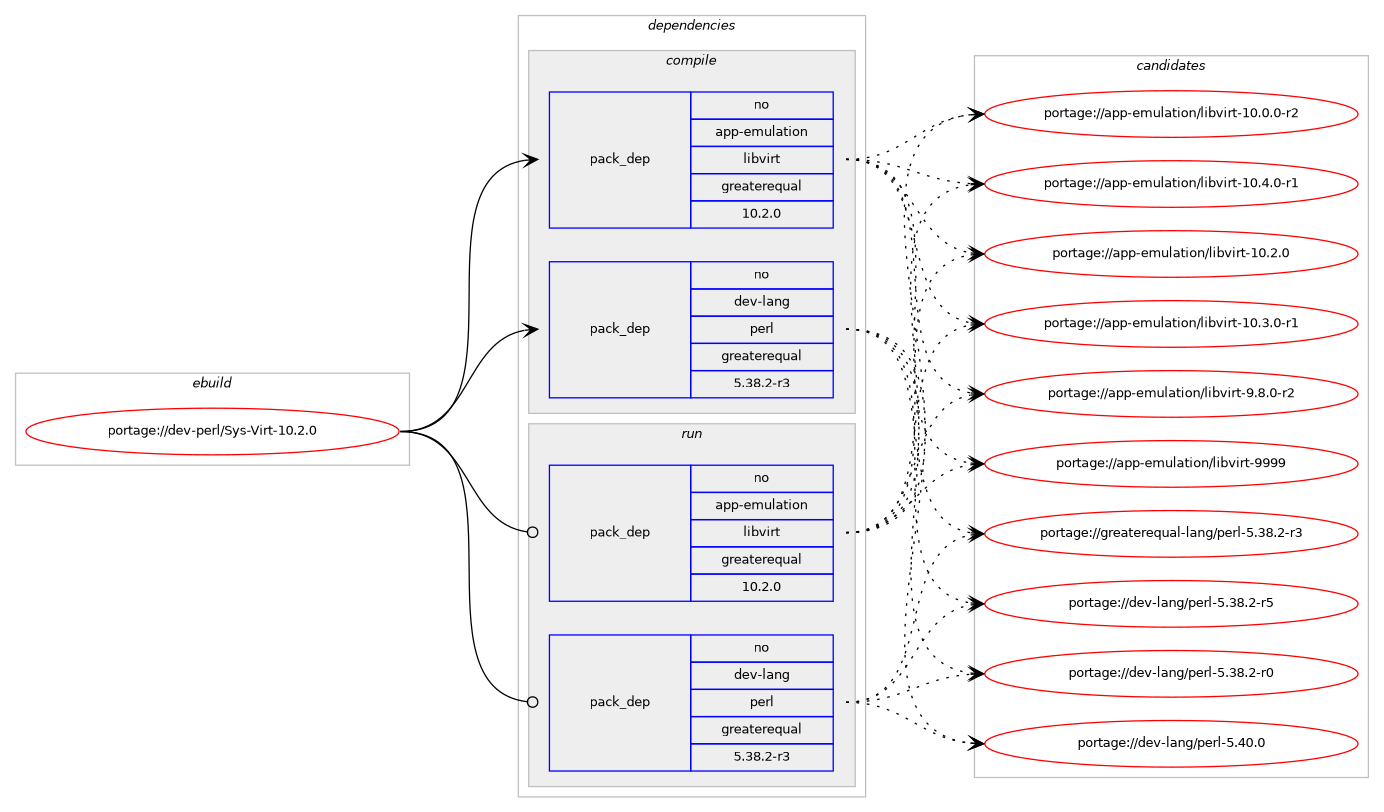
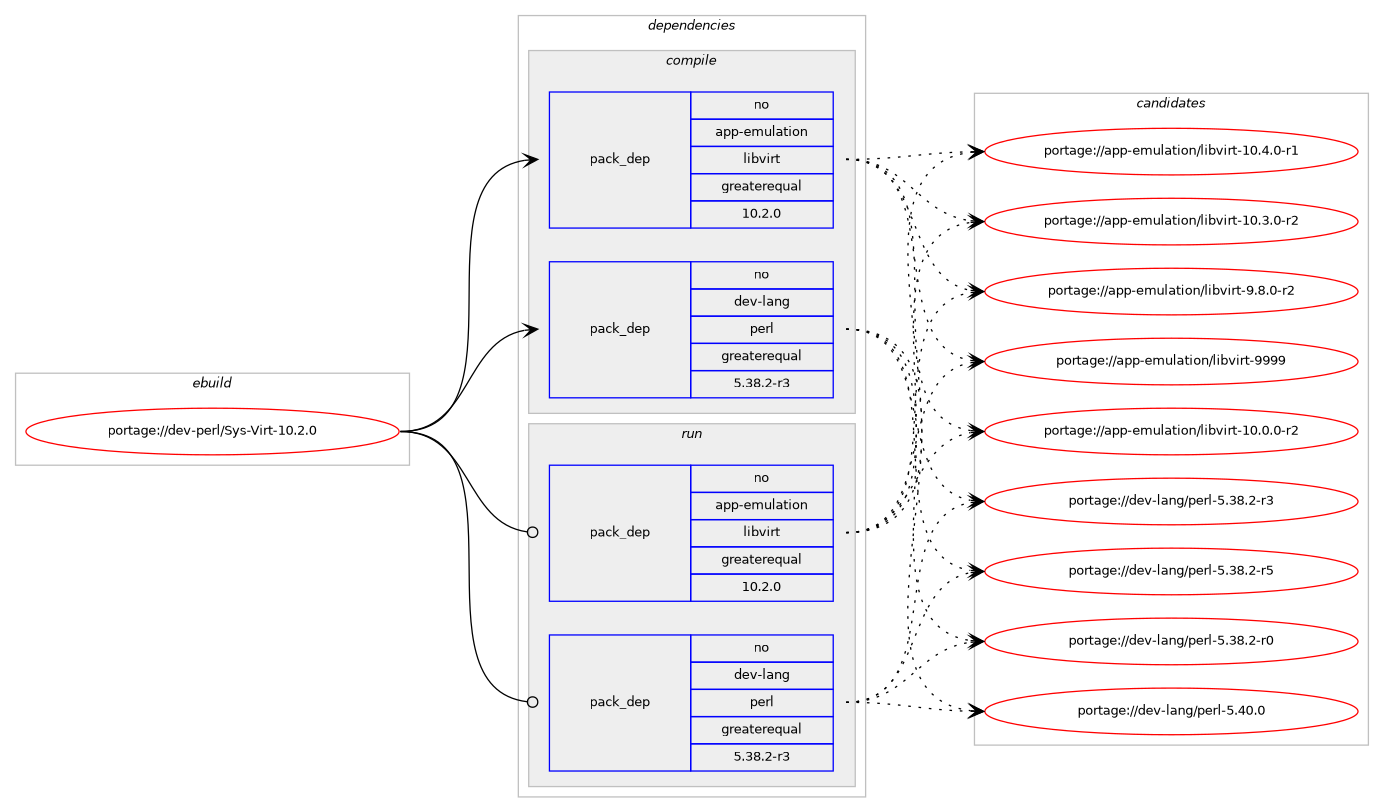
(1171, 254) -> none
(1171, 324) -> (1171, 222)
(1171, 534) -> (1171, 501)
